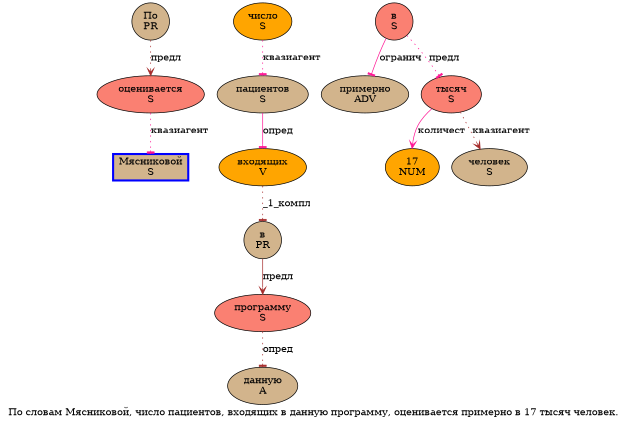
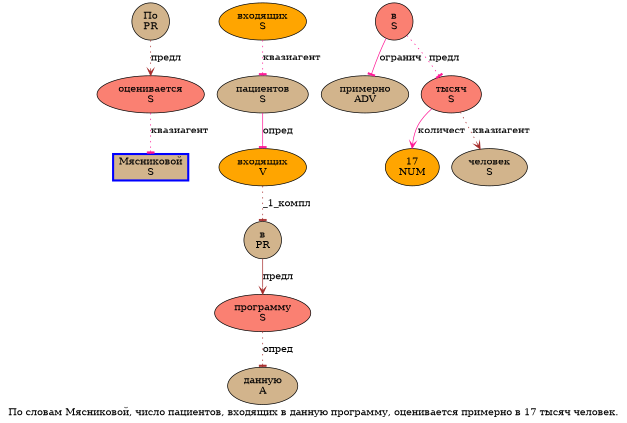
(263, 21) -> (263, 21)
